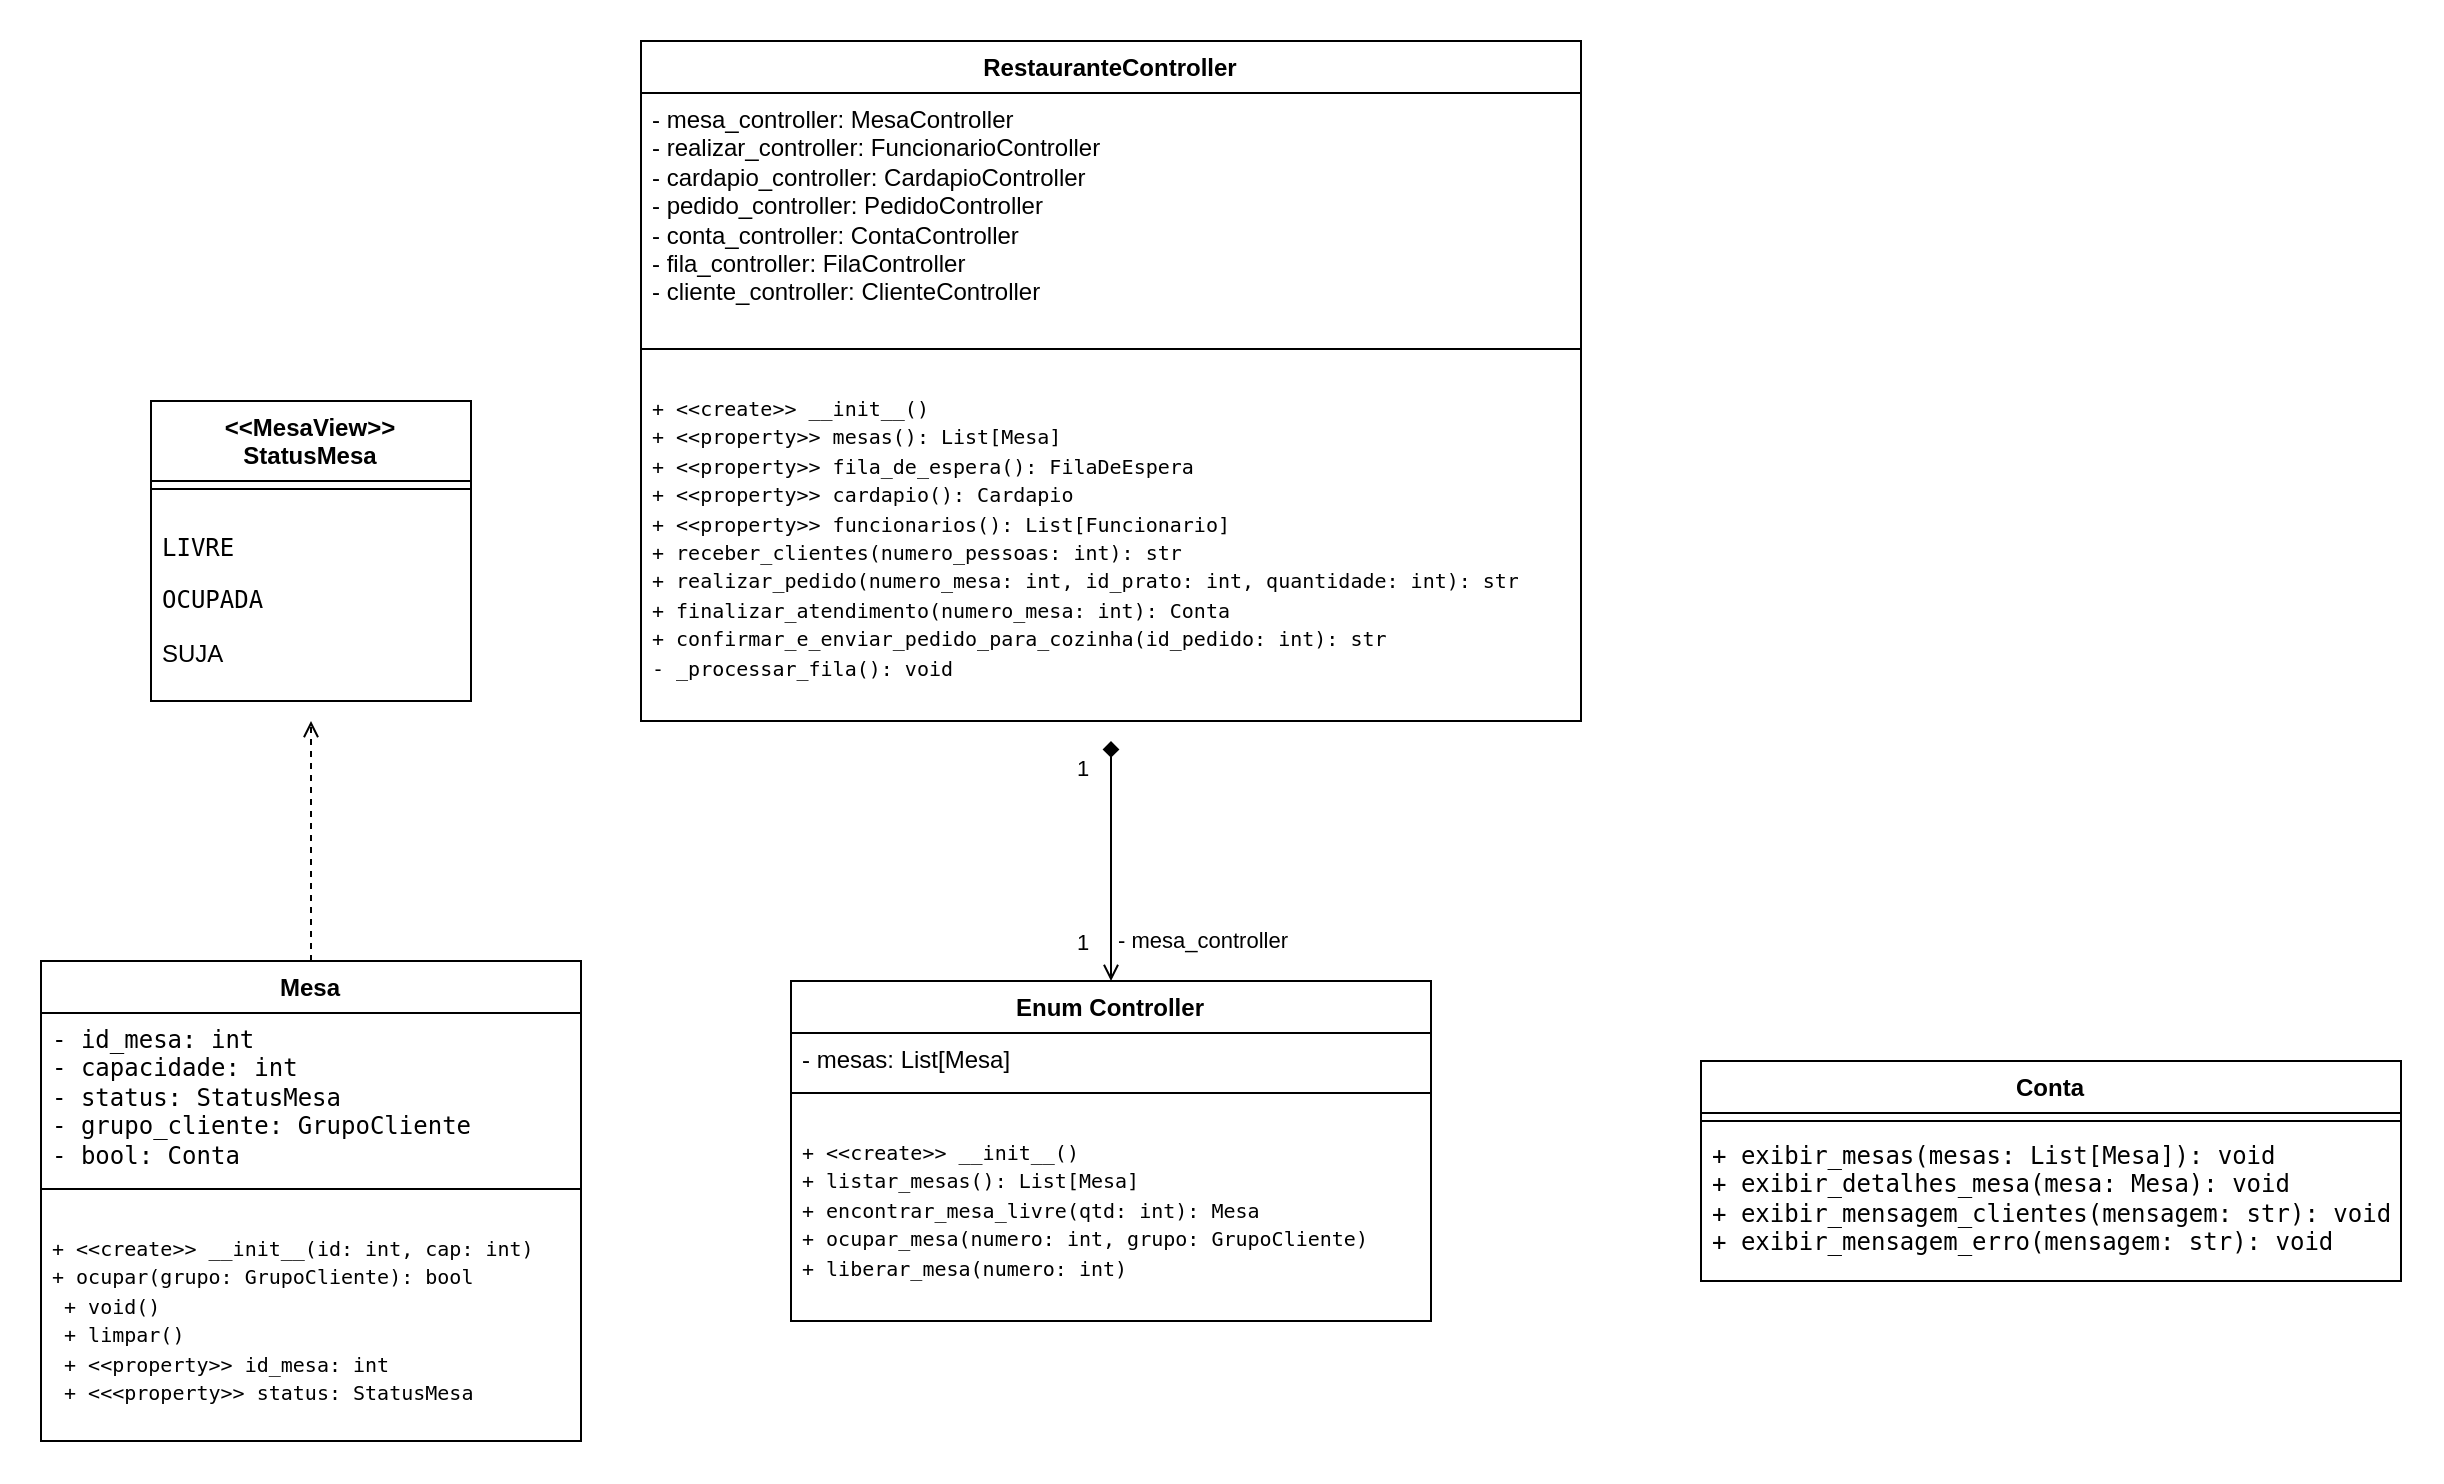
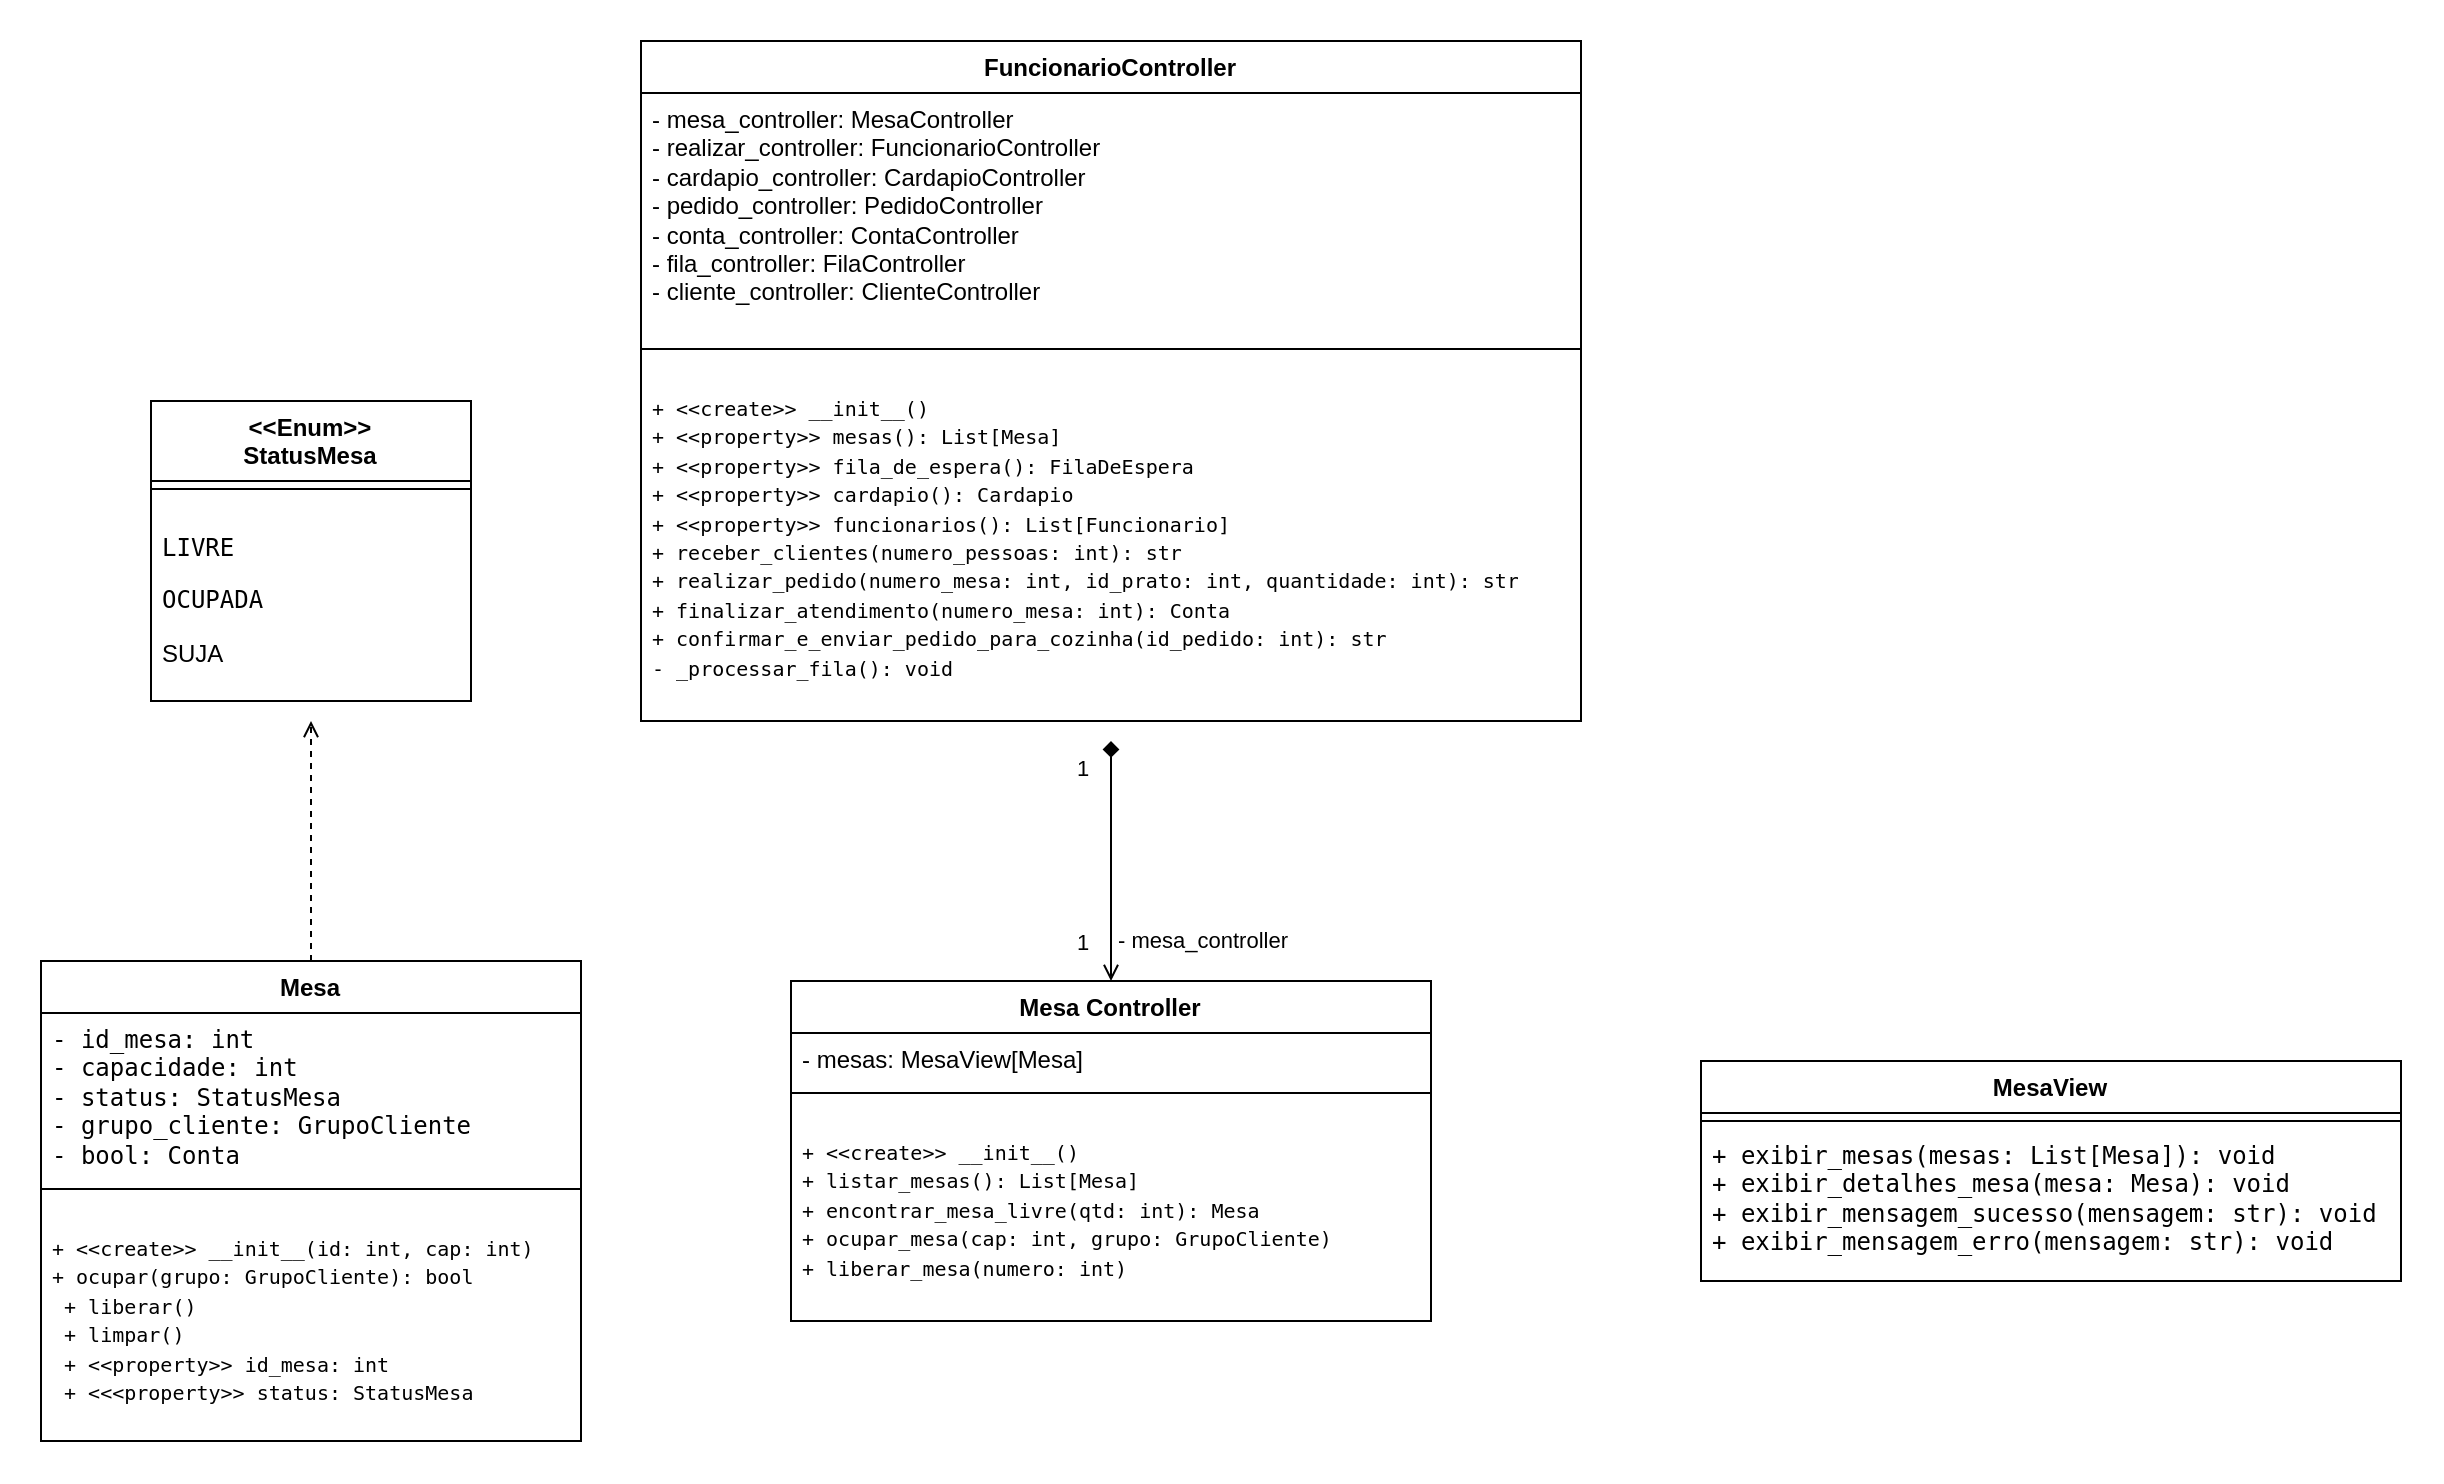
(1111, 69) -> (1111, 69)
(311, 444) -> (311, 444)
(1111, 1009) -> (1111, 1009)
(918, 1061) -> (945, 1061)
(2051, 1089) -> (2051, 1089)
(1088, 1187) -> (1067, 1187)
(1998, 1201) -> (1997, 1201)
(281, 1297) -> (281, 1297)
